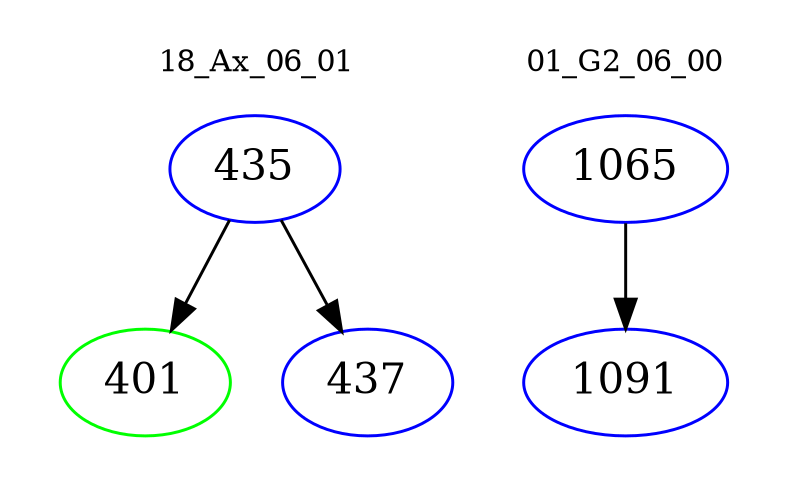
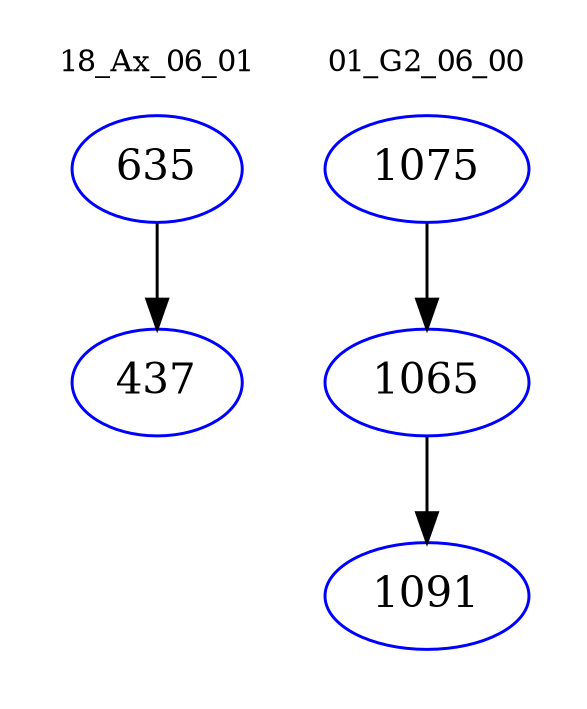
(255, 169) -> (157, 169)
none -> (427, 169)
(145, 383) -> none
